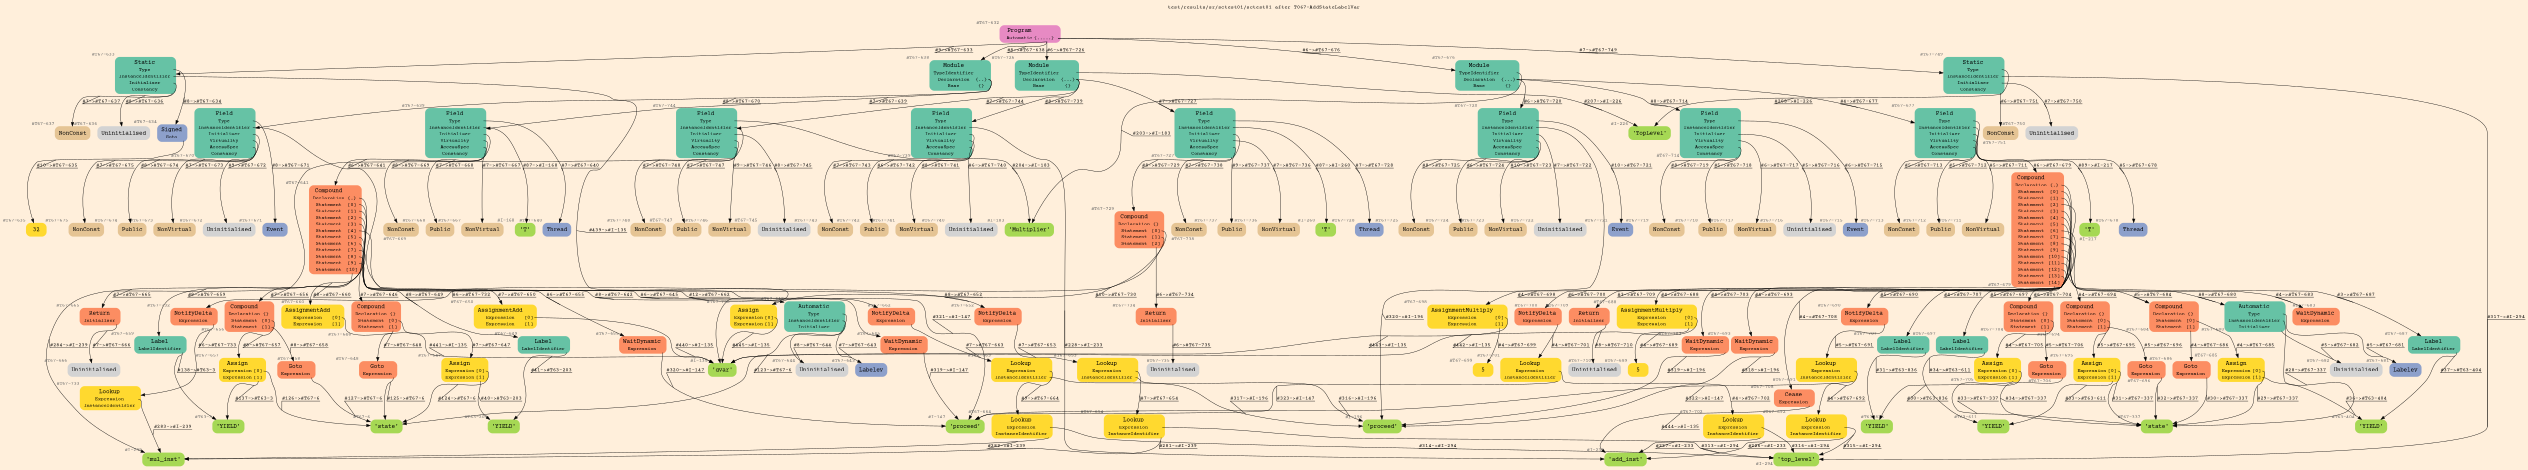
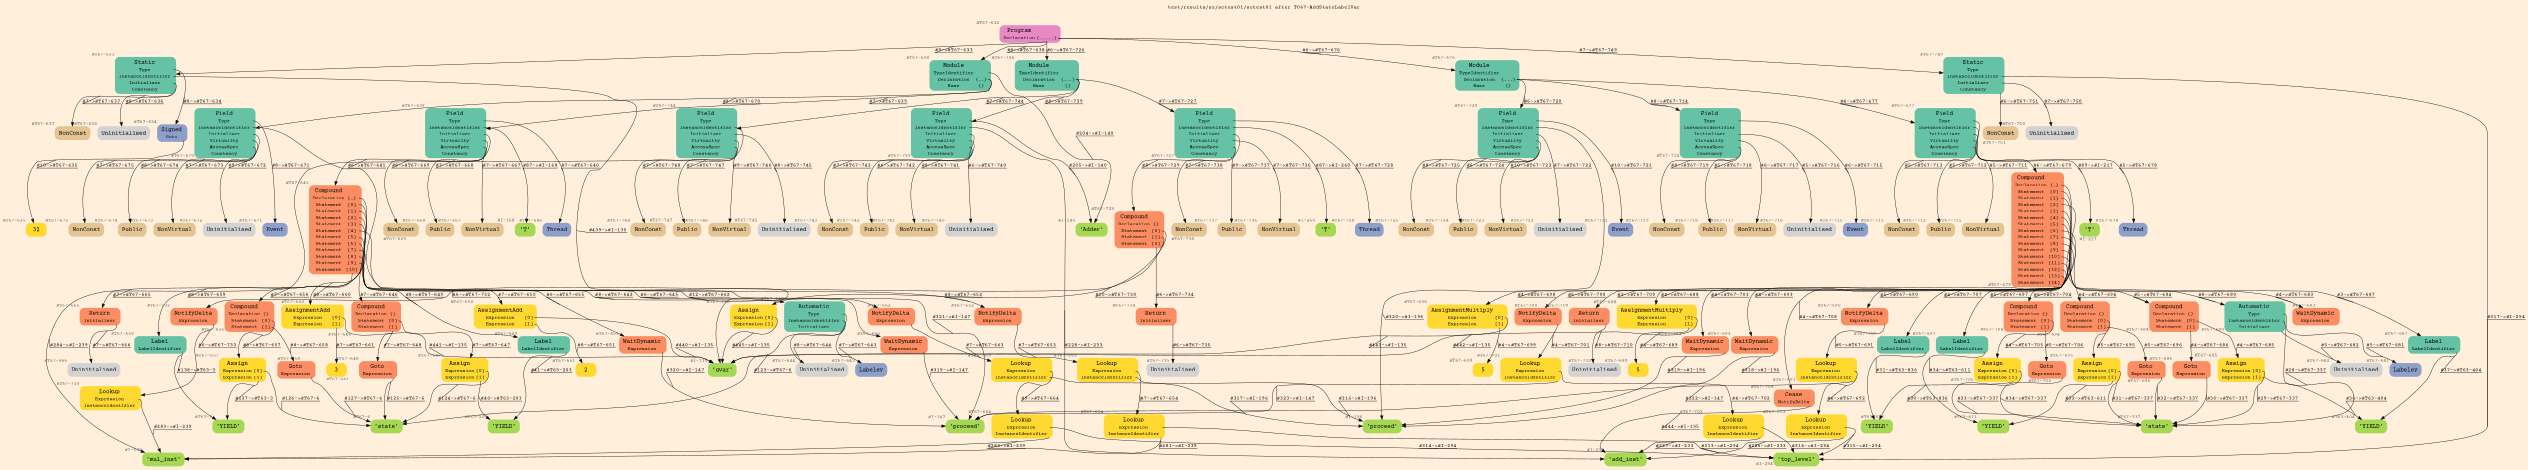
(1019, 38) -> (1019, 38)
(1650, 133) -> none
(1029, 230) -> none
none -> (1092, 230)
none -> (336, 370)
none -> (586, 370)
(1794, 402) -> (1794, 402)
